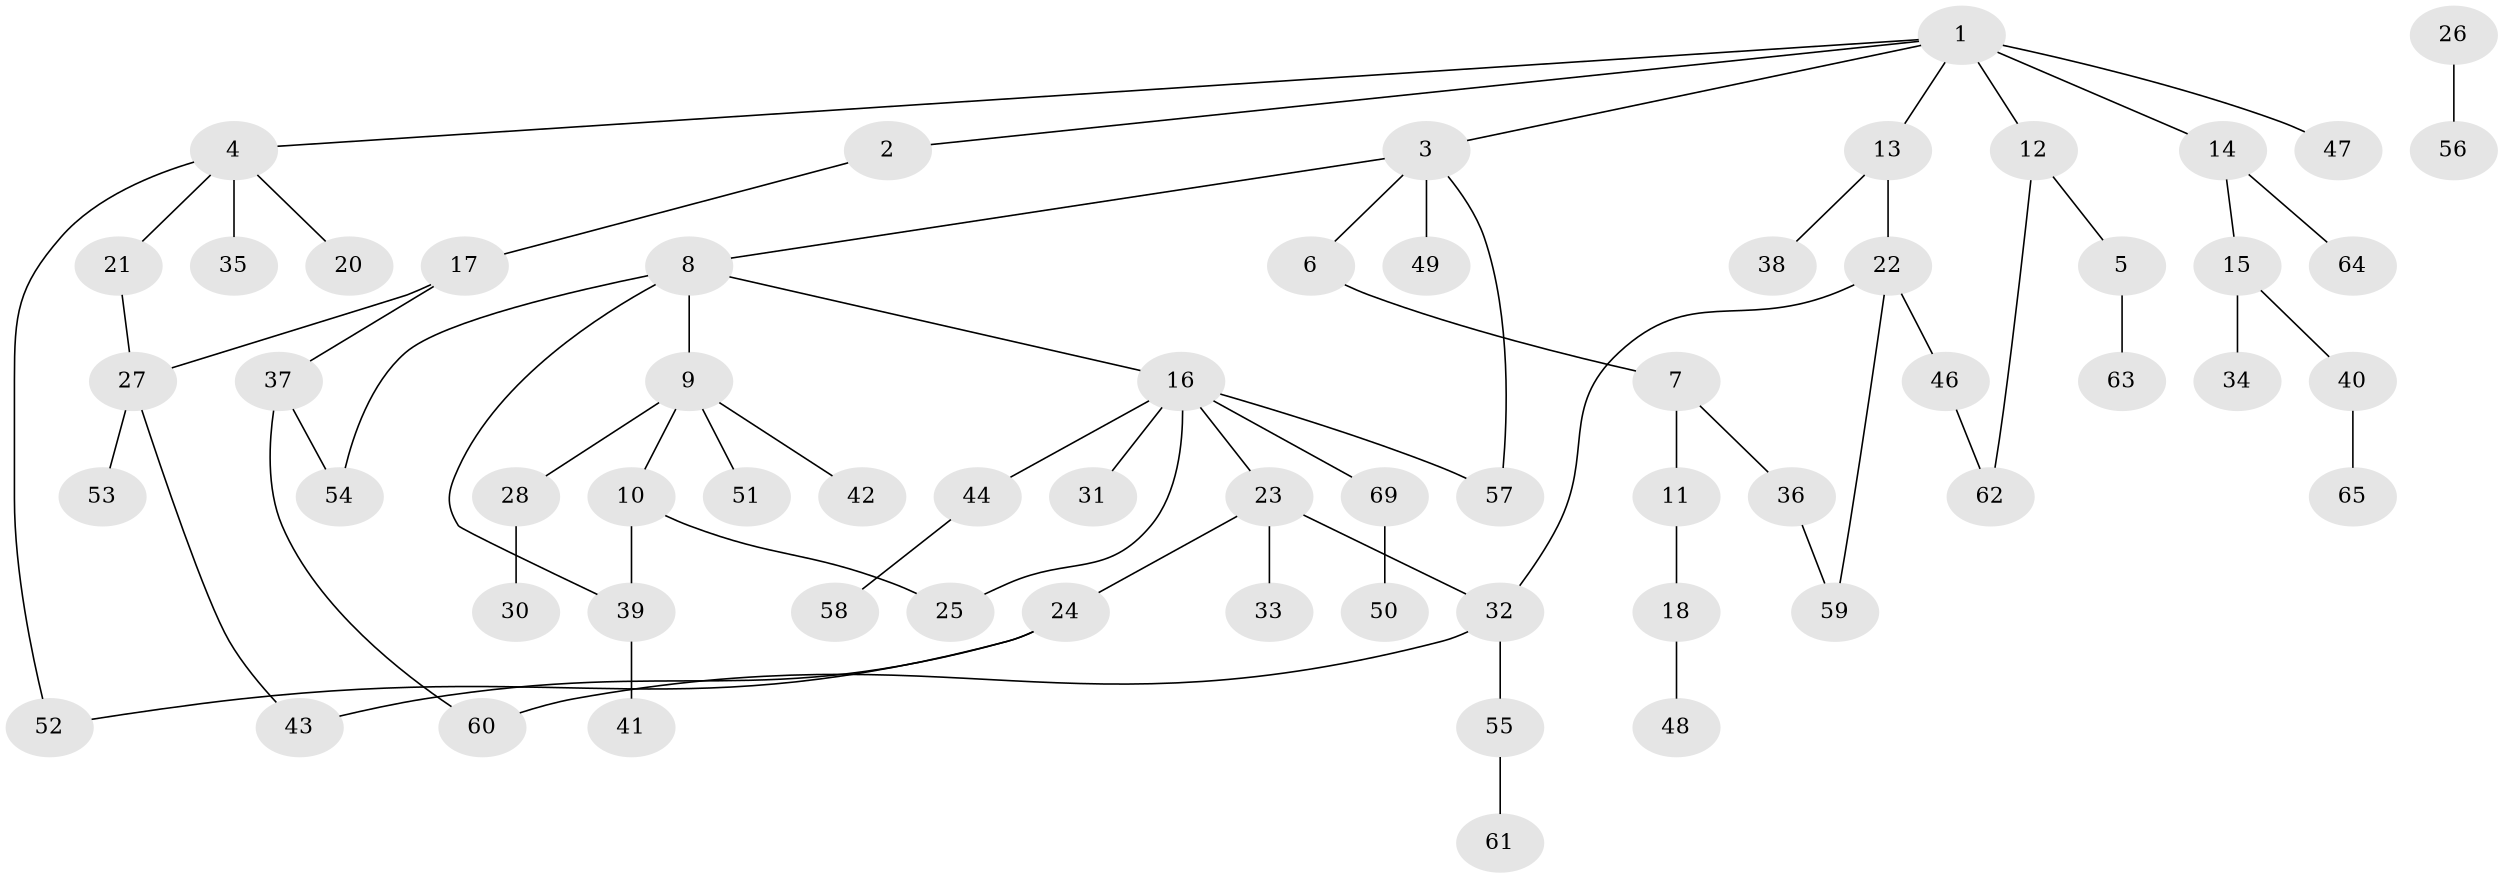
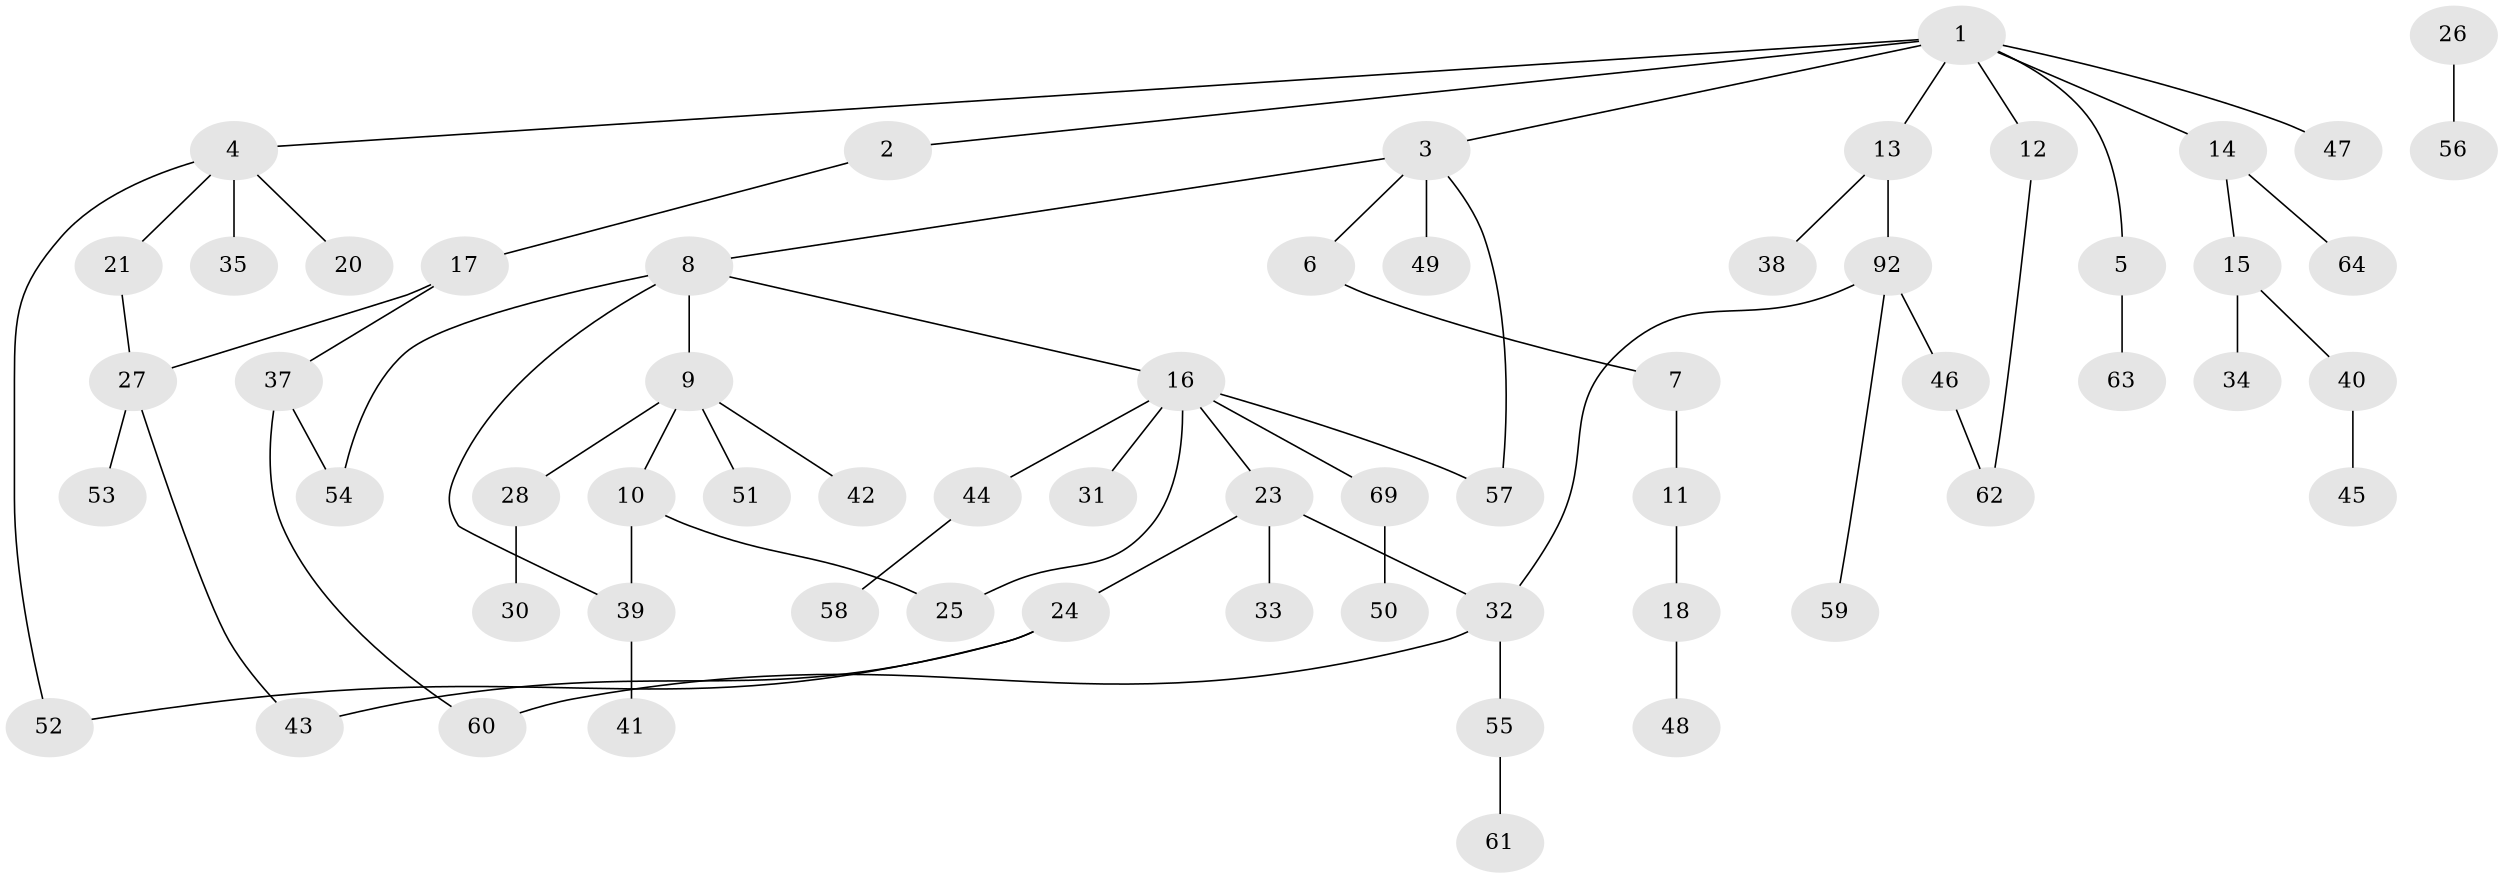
(2078, 208) -> (2092, 123)
(1888, 266) -> (1888, 266)
(1792, 497) -> none
(2353, 497) -> (2353, 497)
